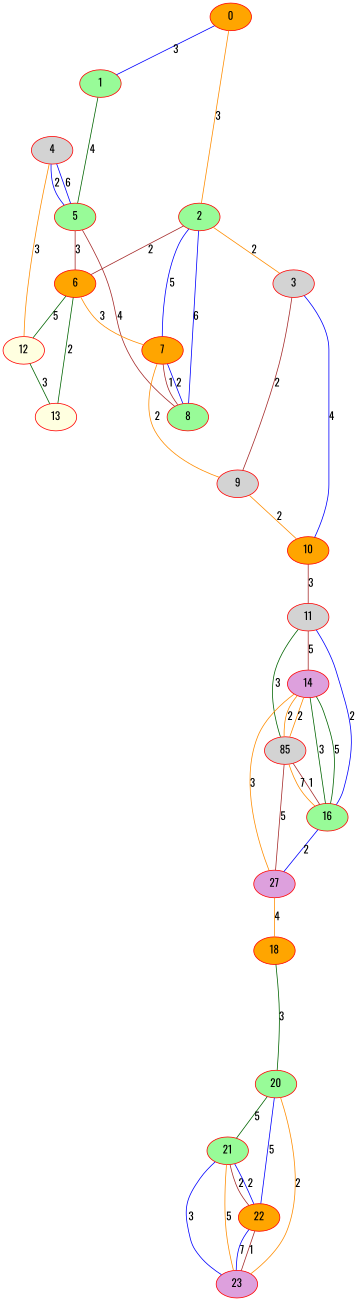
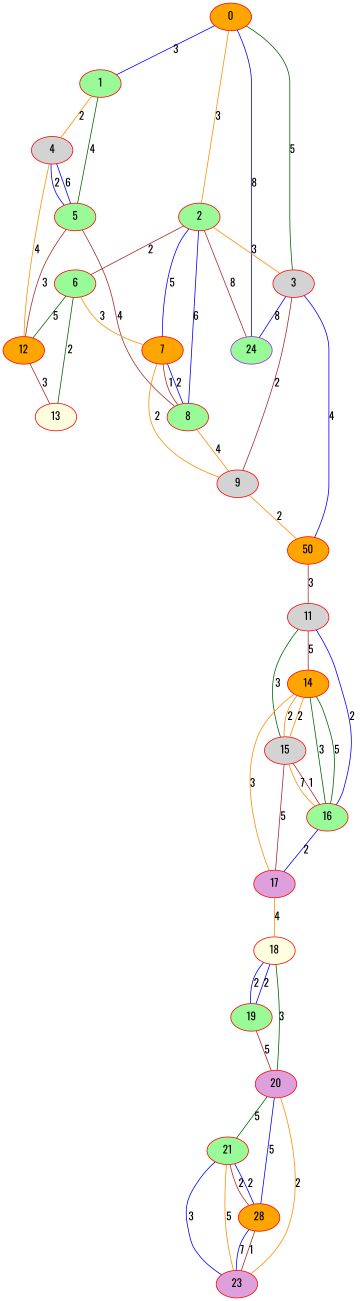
none -> (76, 117)
none -> (290, 139)
(37, 250) -> (37, 250)
(75, 250) -> (38, 280)
(254, 250) -> (254, 250)
(75, 284) -> (75, 284)
(24, 350) -> (24, 350)
none -> (251, 350)
(40, 384) -> (40, 384)
none -> (213, 450)
(308, 550) -> (308, 550)
(308, 684) -> (308, 684)
(285, 751) -> (285, 751)
(274, 884) -> (274, 884)
(274, 951) -> (274, 951)
none -> (251, 1017)
(276, 1084) -> (276, 1084)
(259, 1217) -> (259, 1217)
